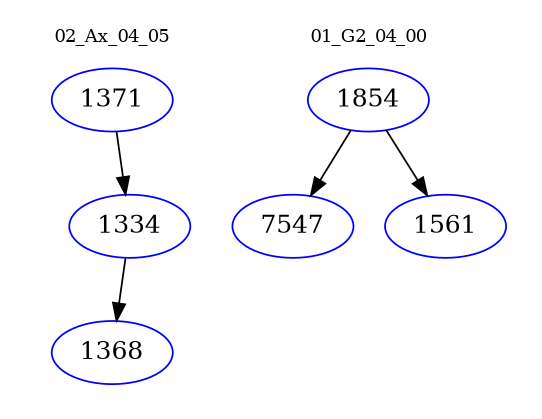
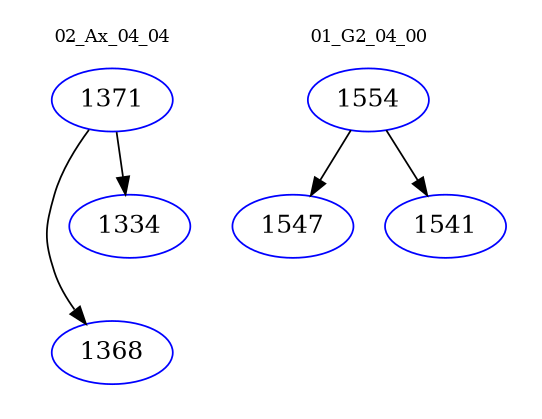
(112, 38) -> (112, 38)
(368, 100) -> (368, 100)
(293, 226) -> (293, 226)
(446, 226) -> (446, 226)
(122, 281) -> (49, 218)
